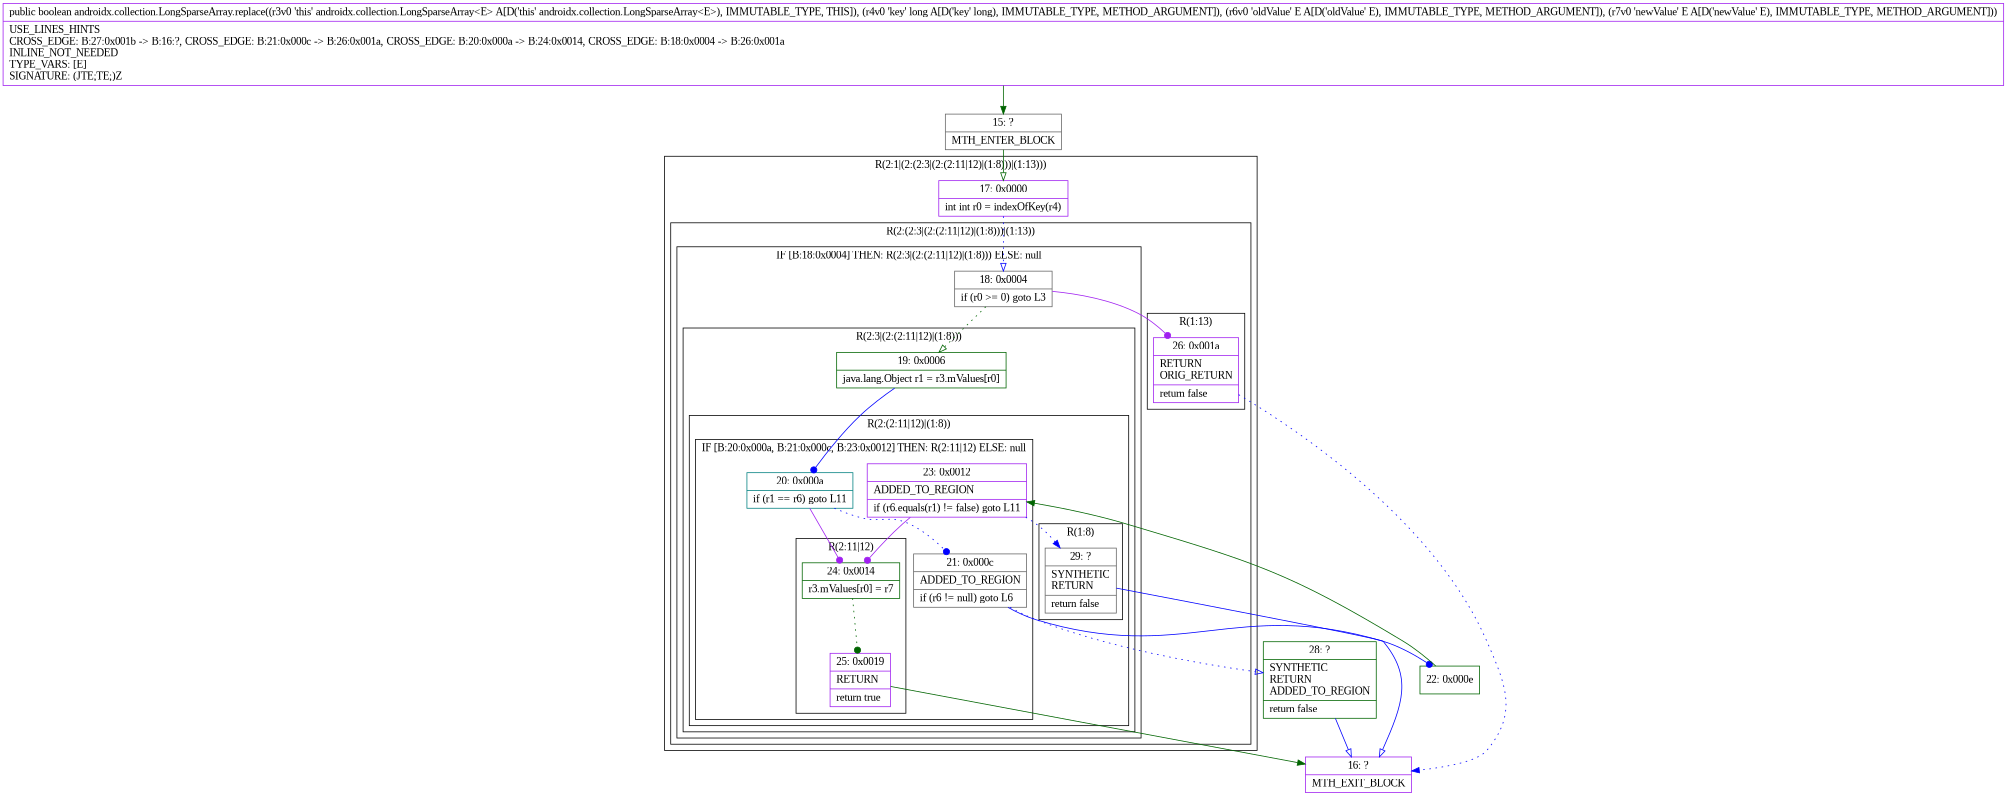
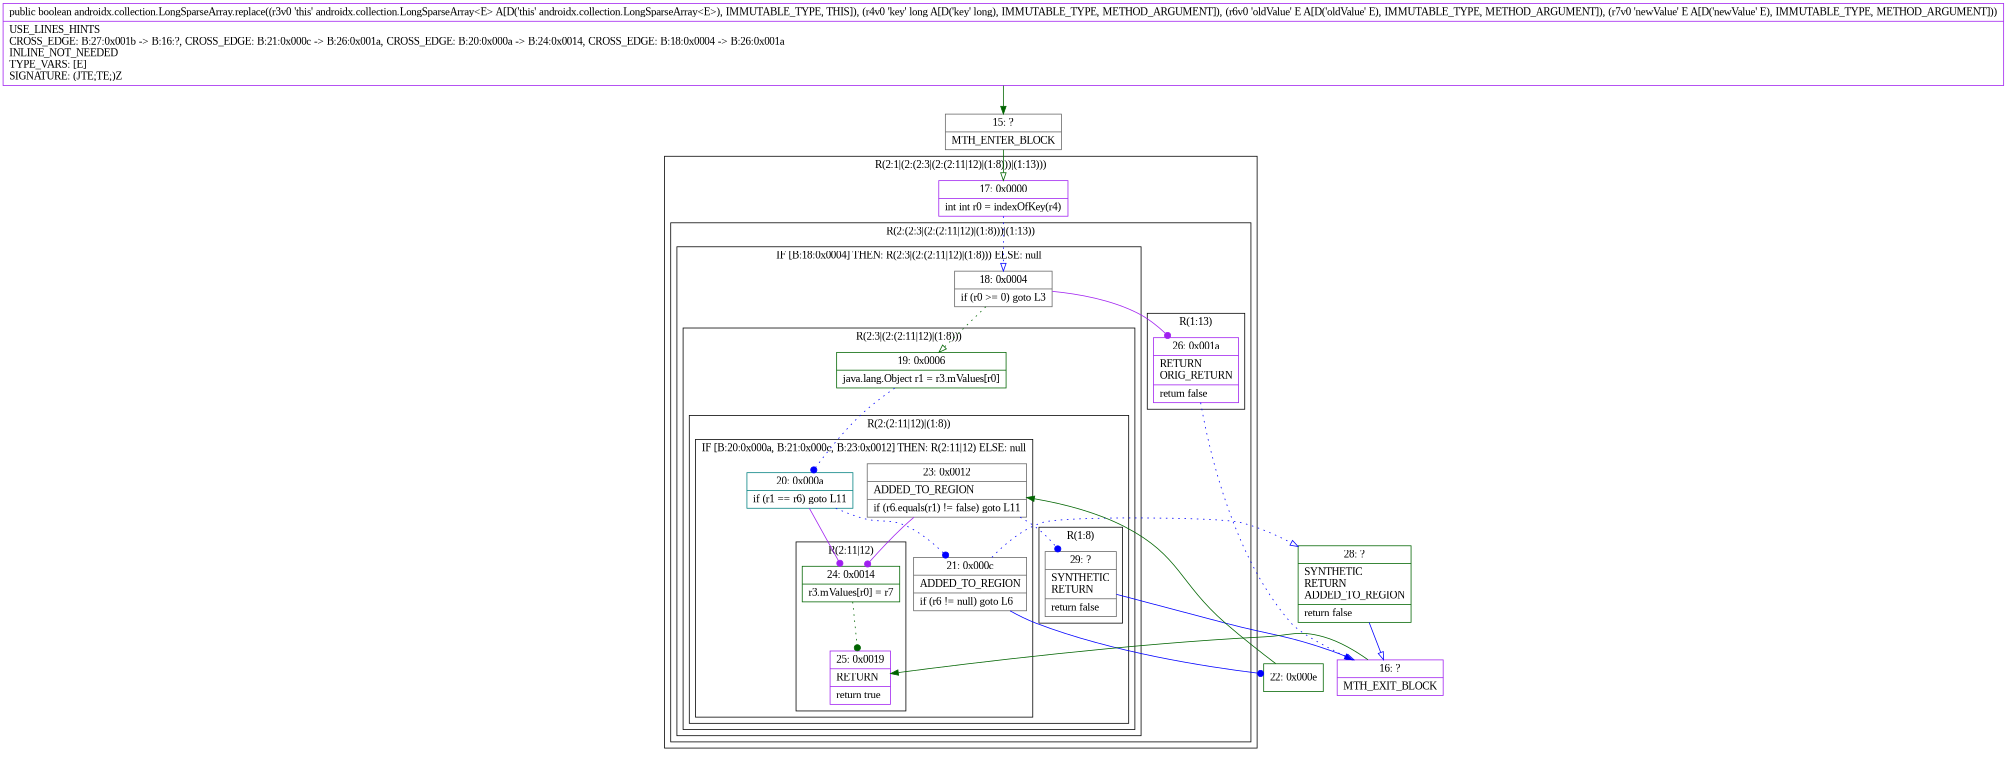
(852, 424) -> (852, 424)
(947, 490) -> (947, 490)
(1044, 530) -> (1044, 534)
(1074, 721) -> (1148, 645)
